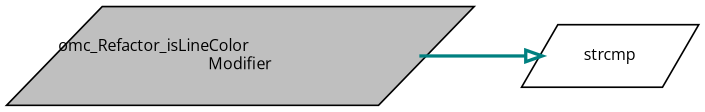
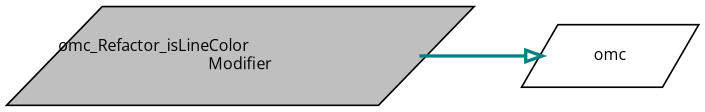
(610, 56) -> (610, 56)
